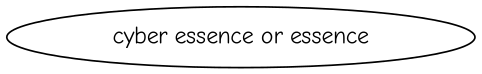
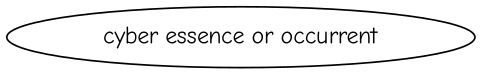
(241, 37) -> (241, 37)
